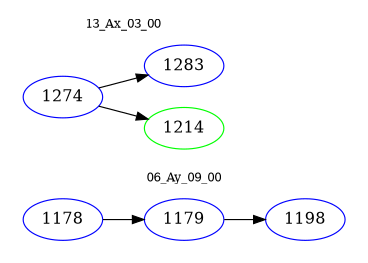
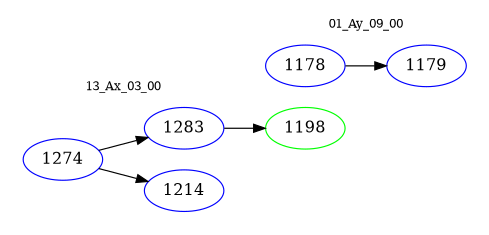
(184, 128) -> (184, 191)
(184, 179) -> (366, 25)
(239, 220) -> (240, 128)
(305, 220) -> (305, 128)
